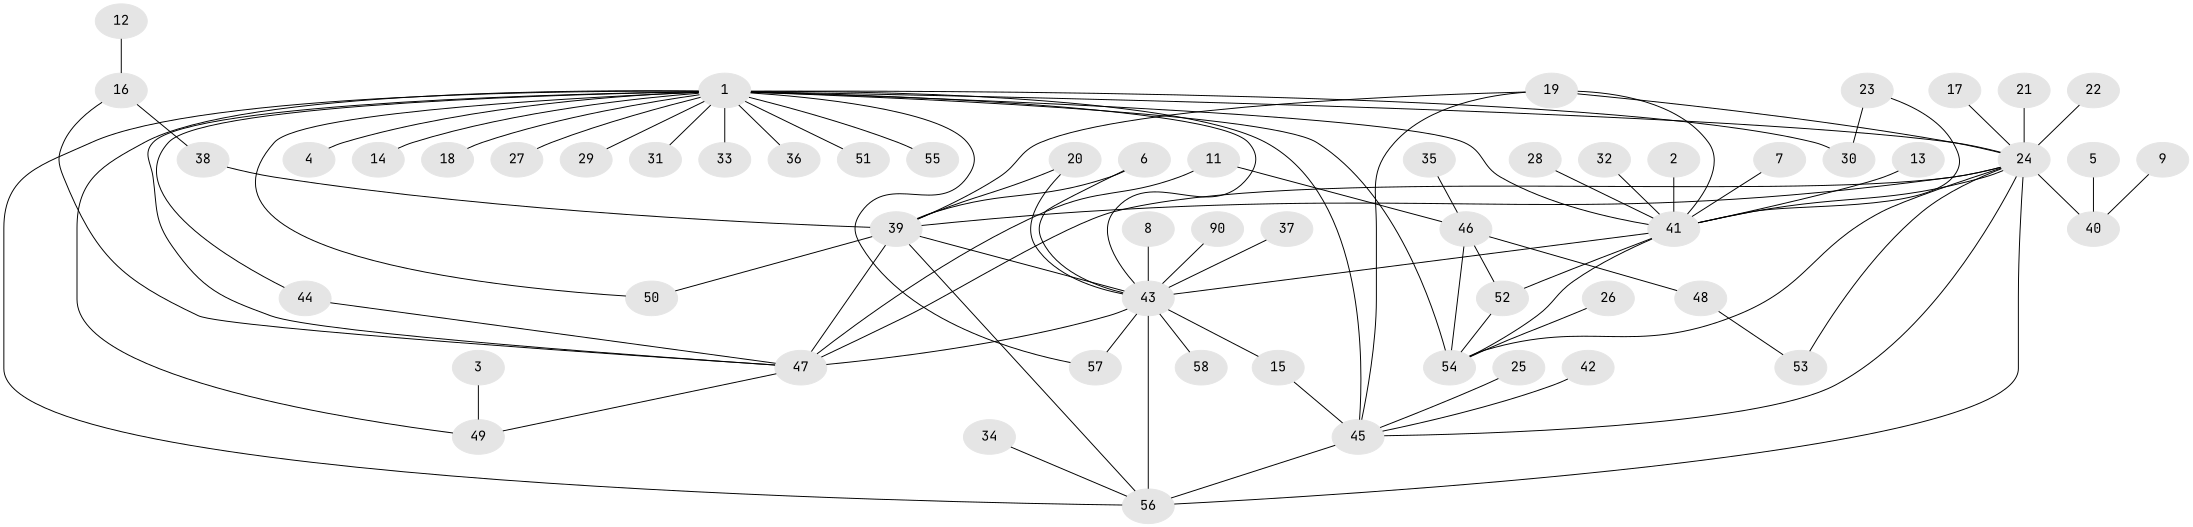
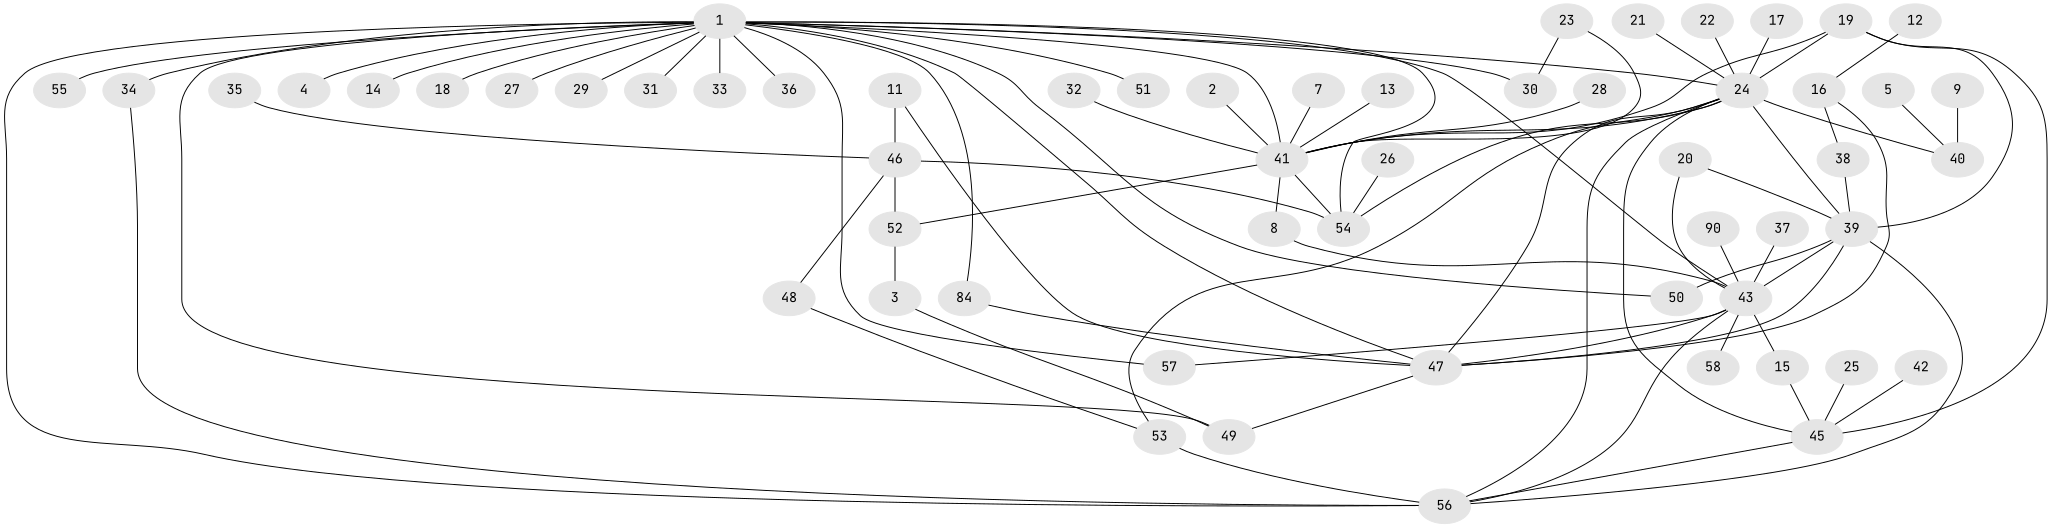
(1263, 141) -> (420, 34)
(1144, 160) -> none
(1423, 262) -> (1278, 195)
(305, 298) -> (964, 298)
(1476, 333) -> (895, 264)
none -> (1298, 481)
